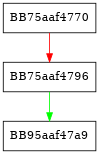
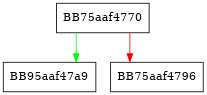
(50, 102) -> (76, 43)
